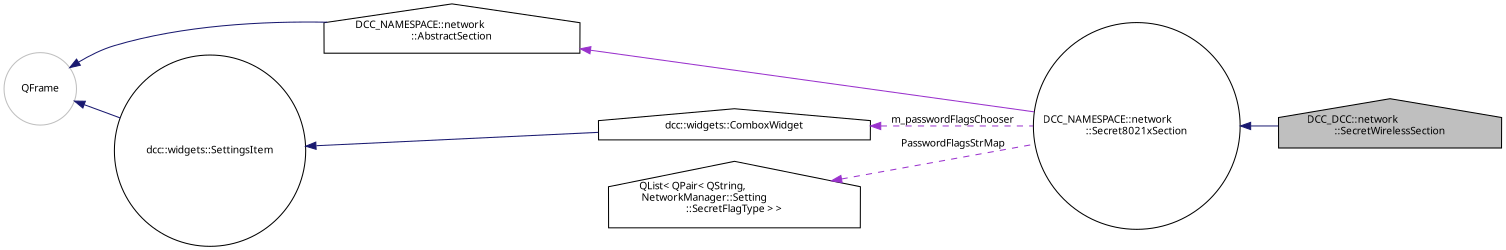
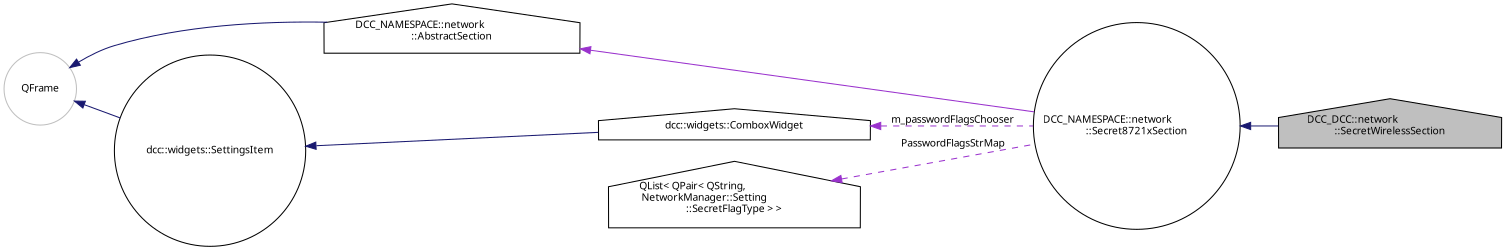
(1137, 126) -> (1137, 126)
